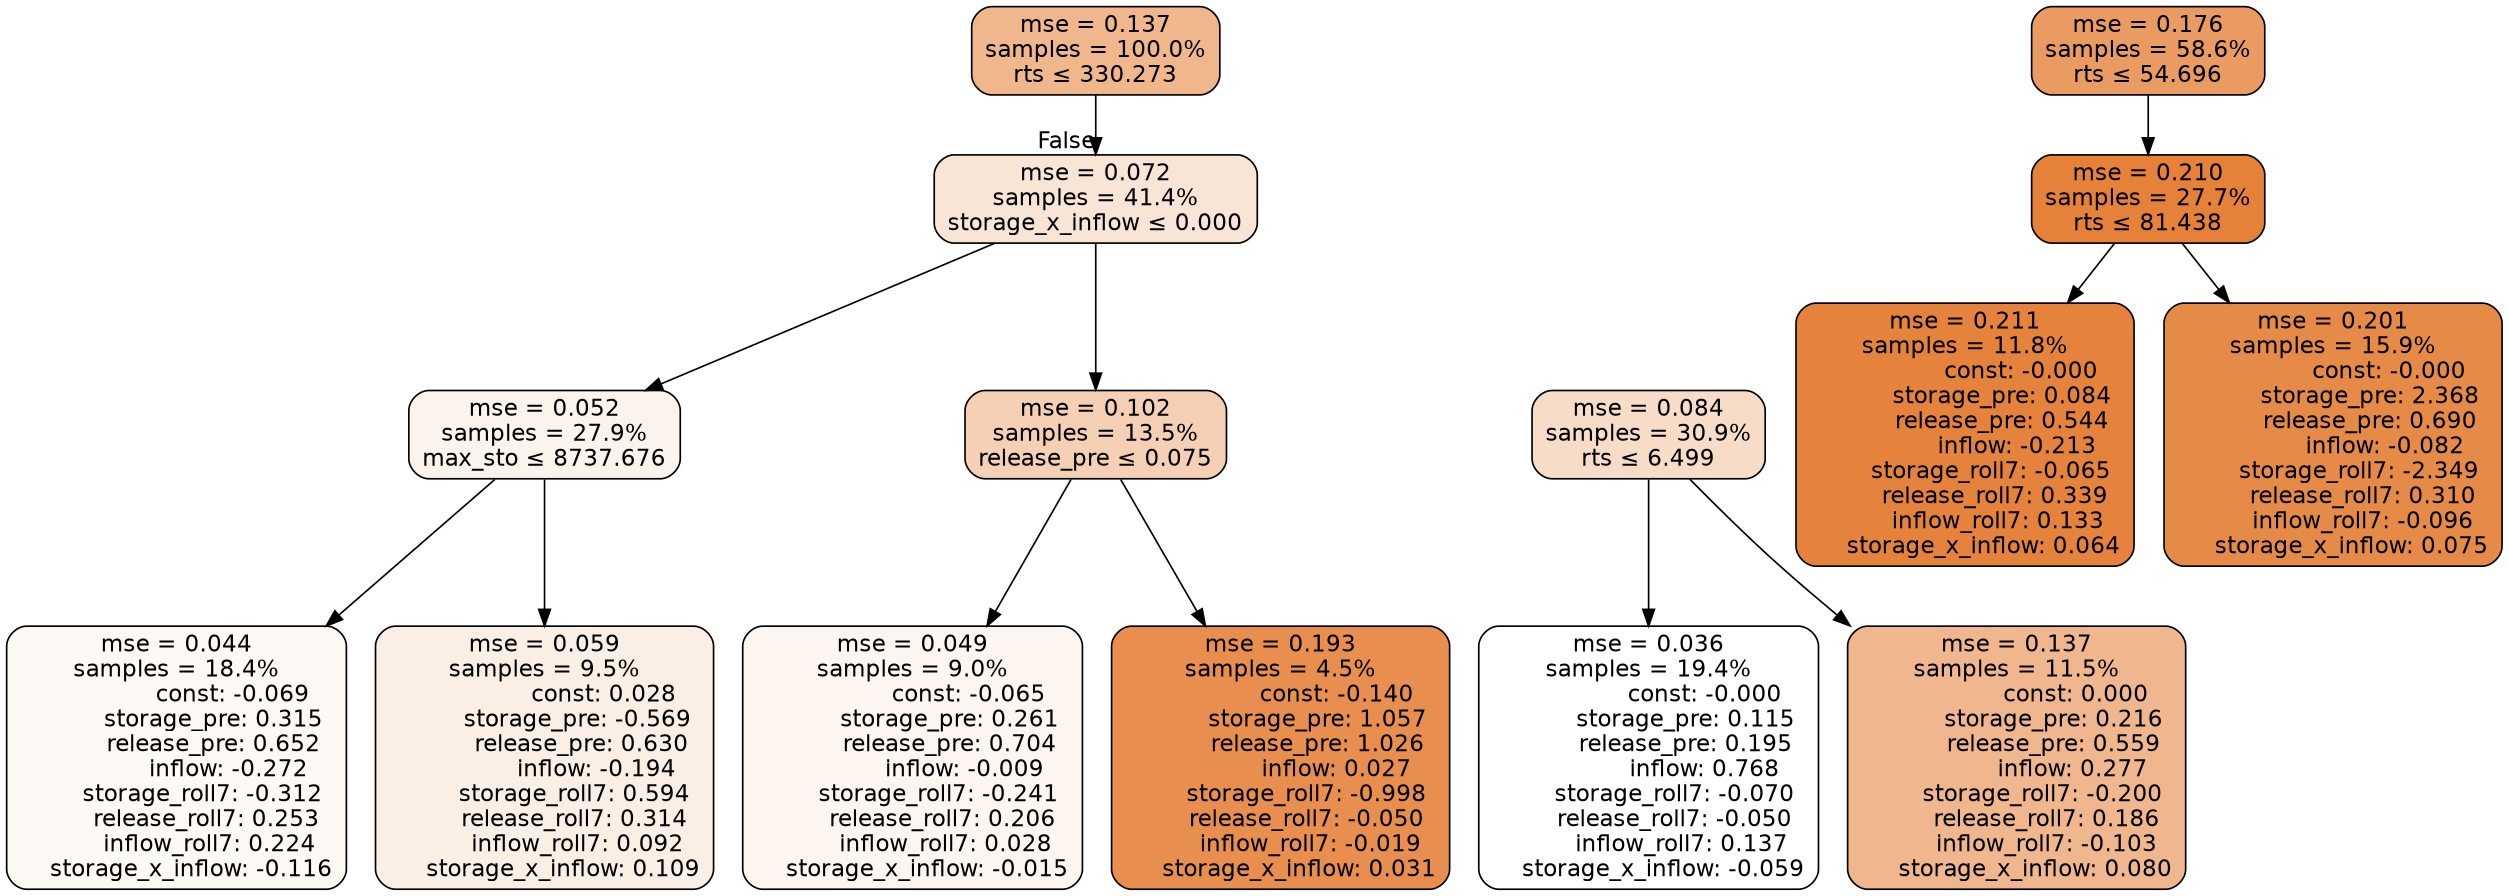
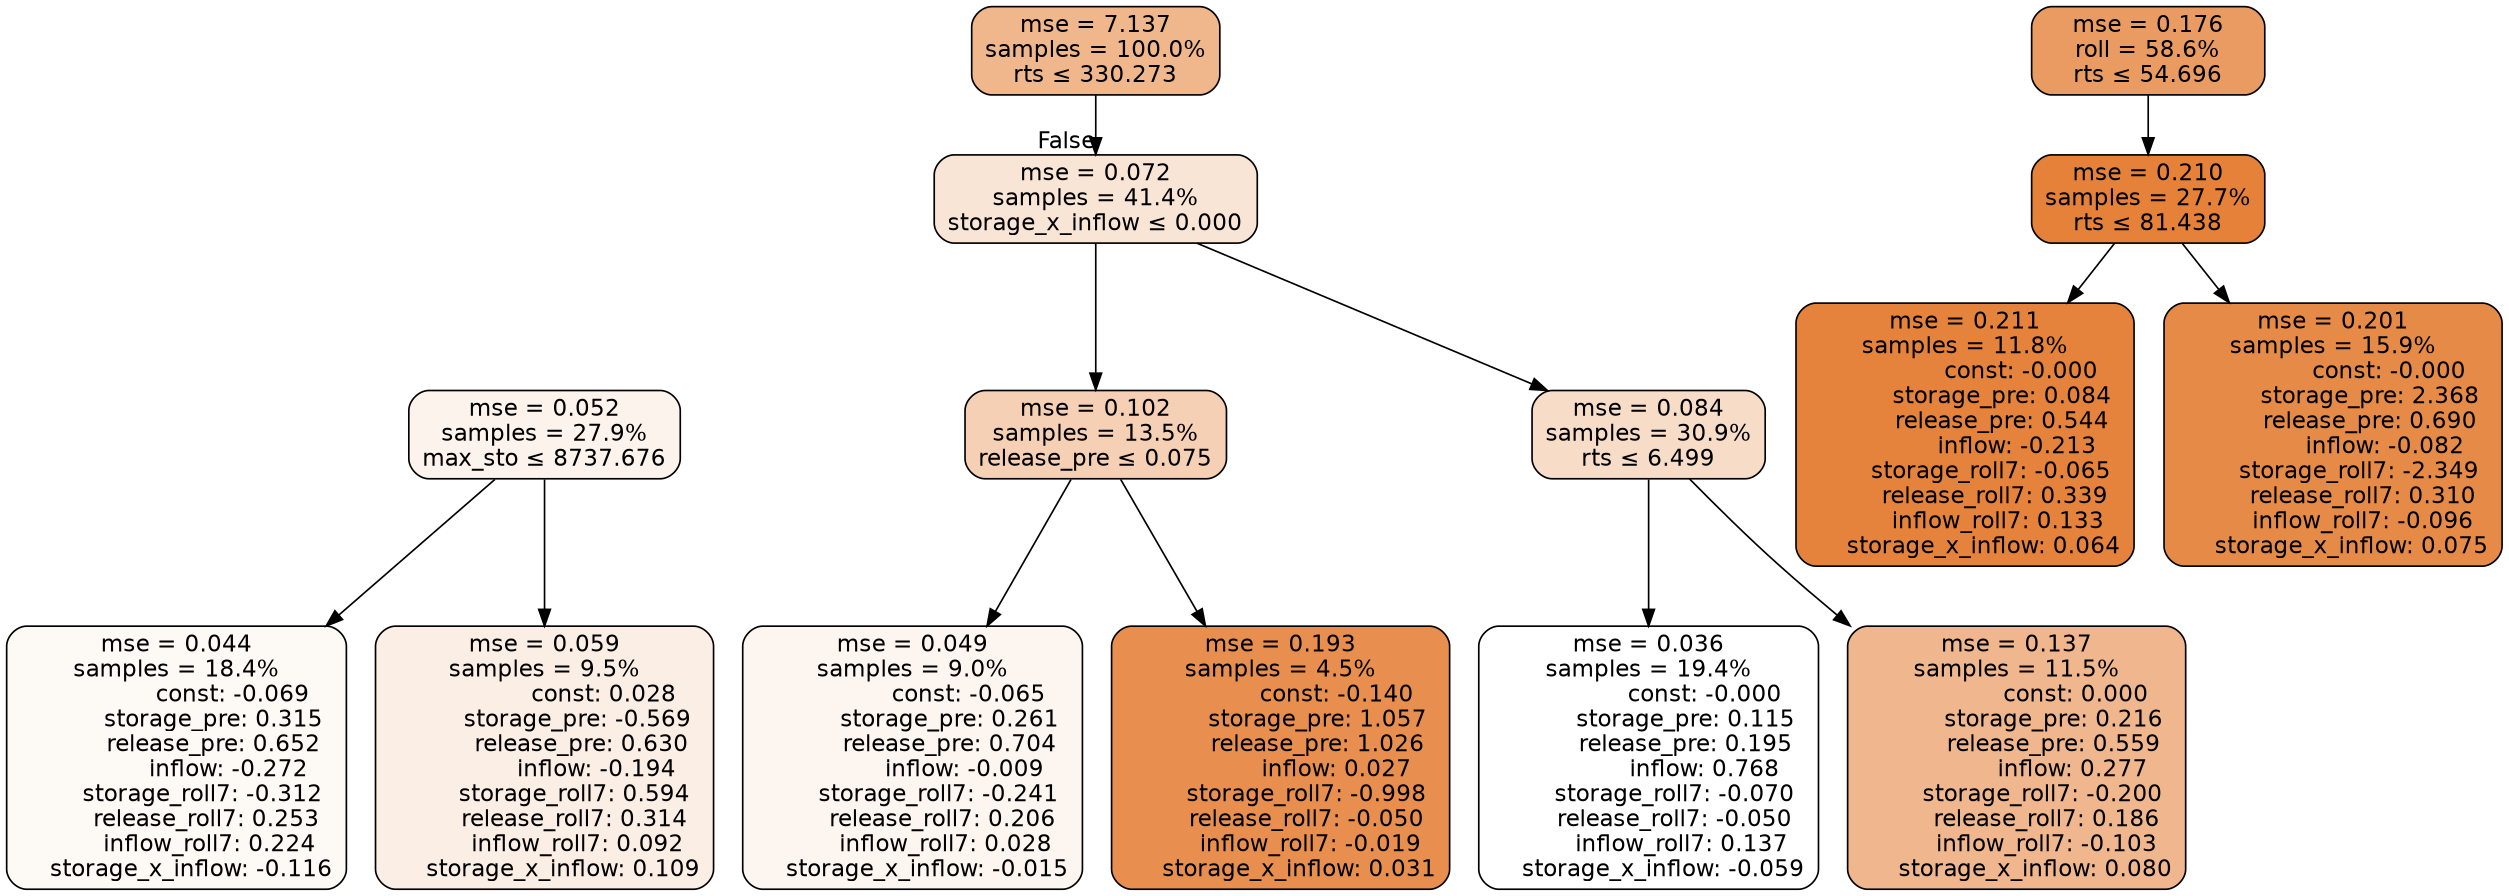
(1096, 51) -> (1096, 51)
(2148, 51) -> (2148, 51)
(828, 314) -> (1364, 314)
